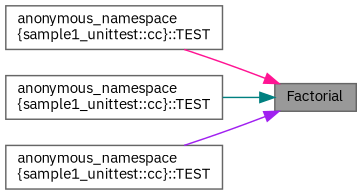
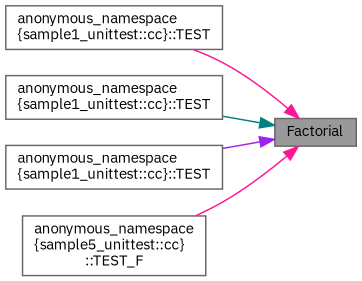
none -> (114, 246)
